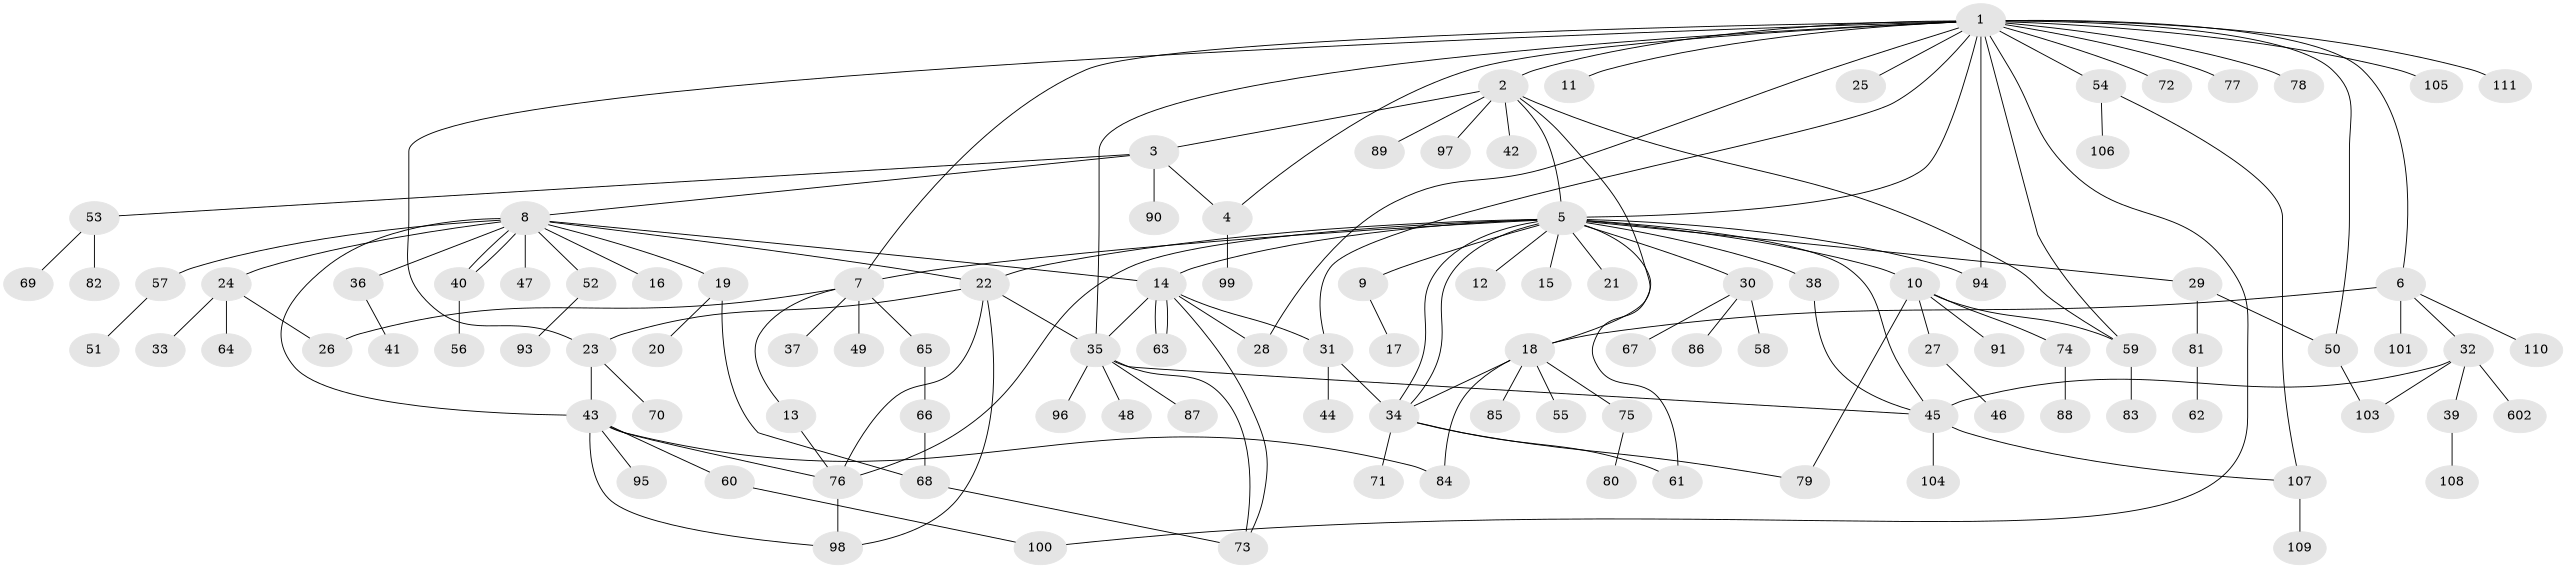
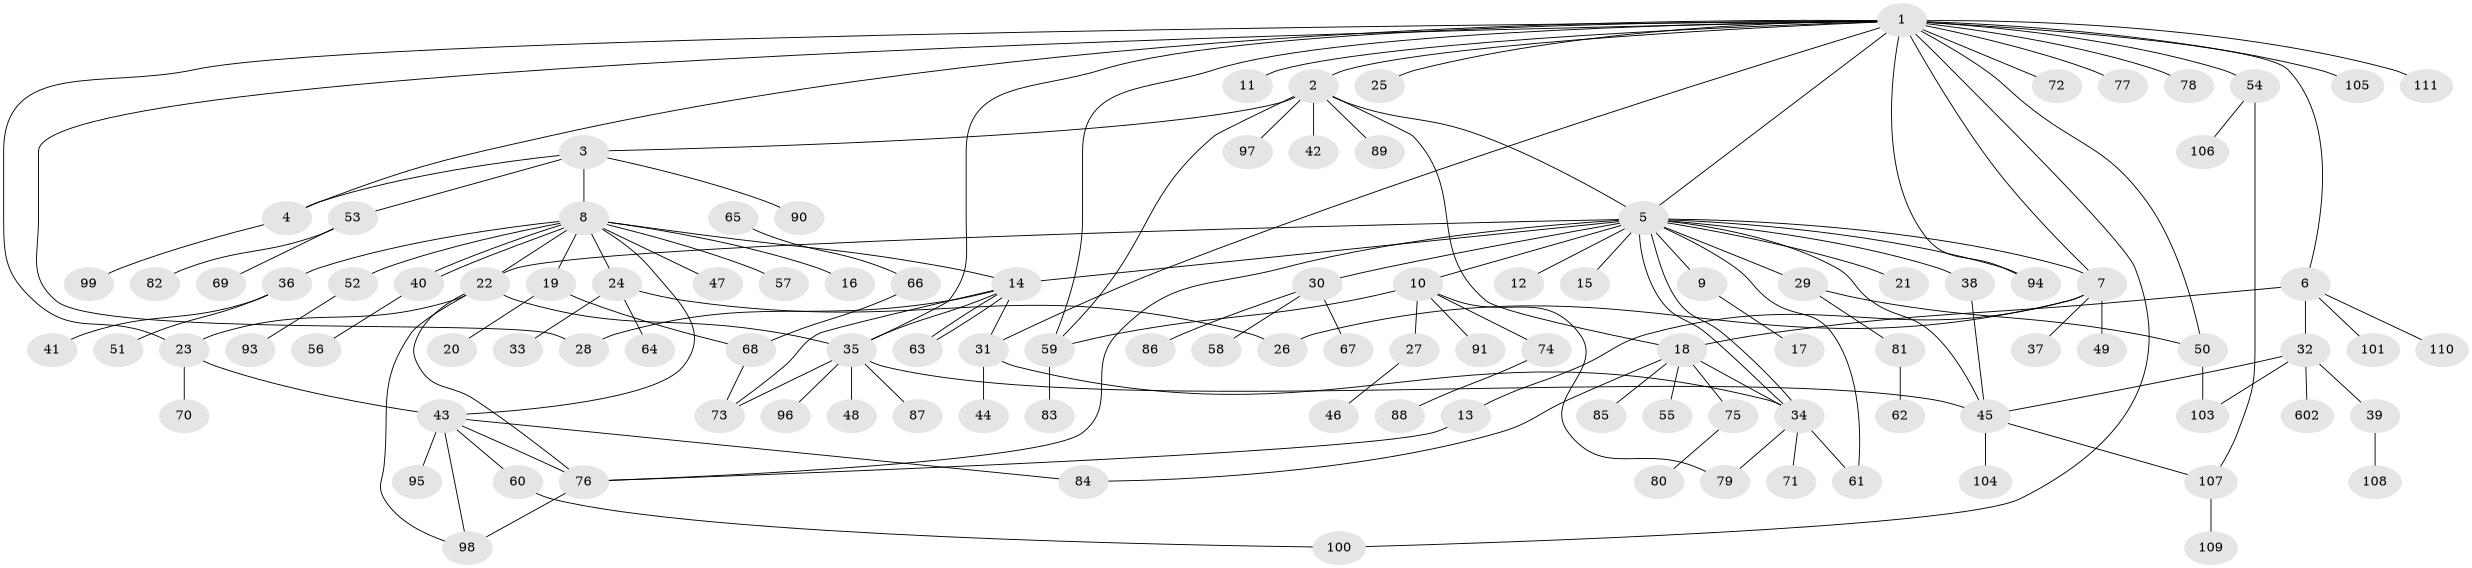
(128, 317) -> (170, 327)
(892, 317) -> none
